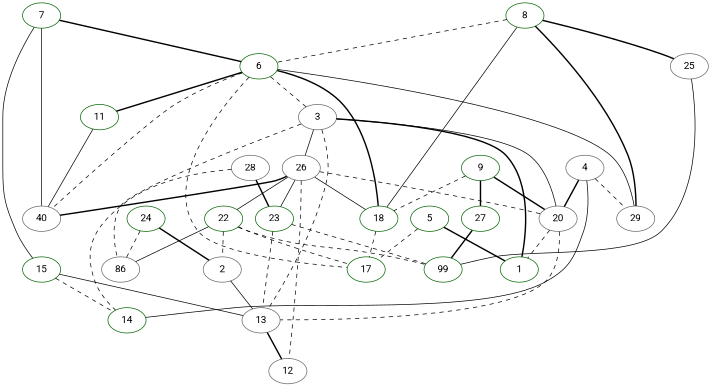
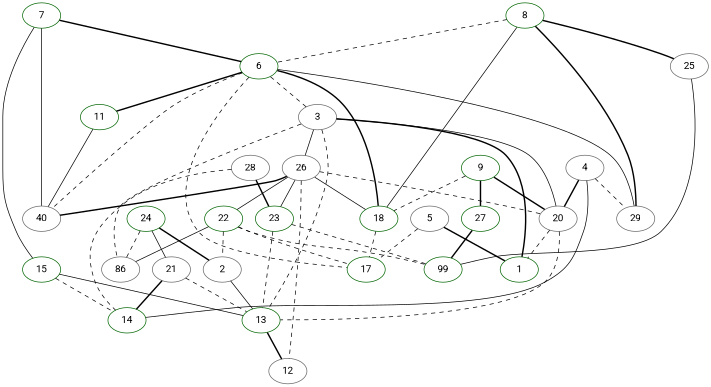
(430, 219) -> (430, 219)
none -> (171, 270)
(261, 320) -> (261, 320)
